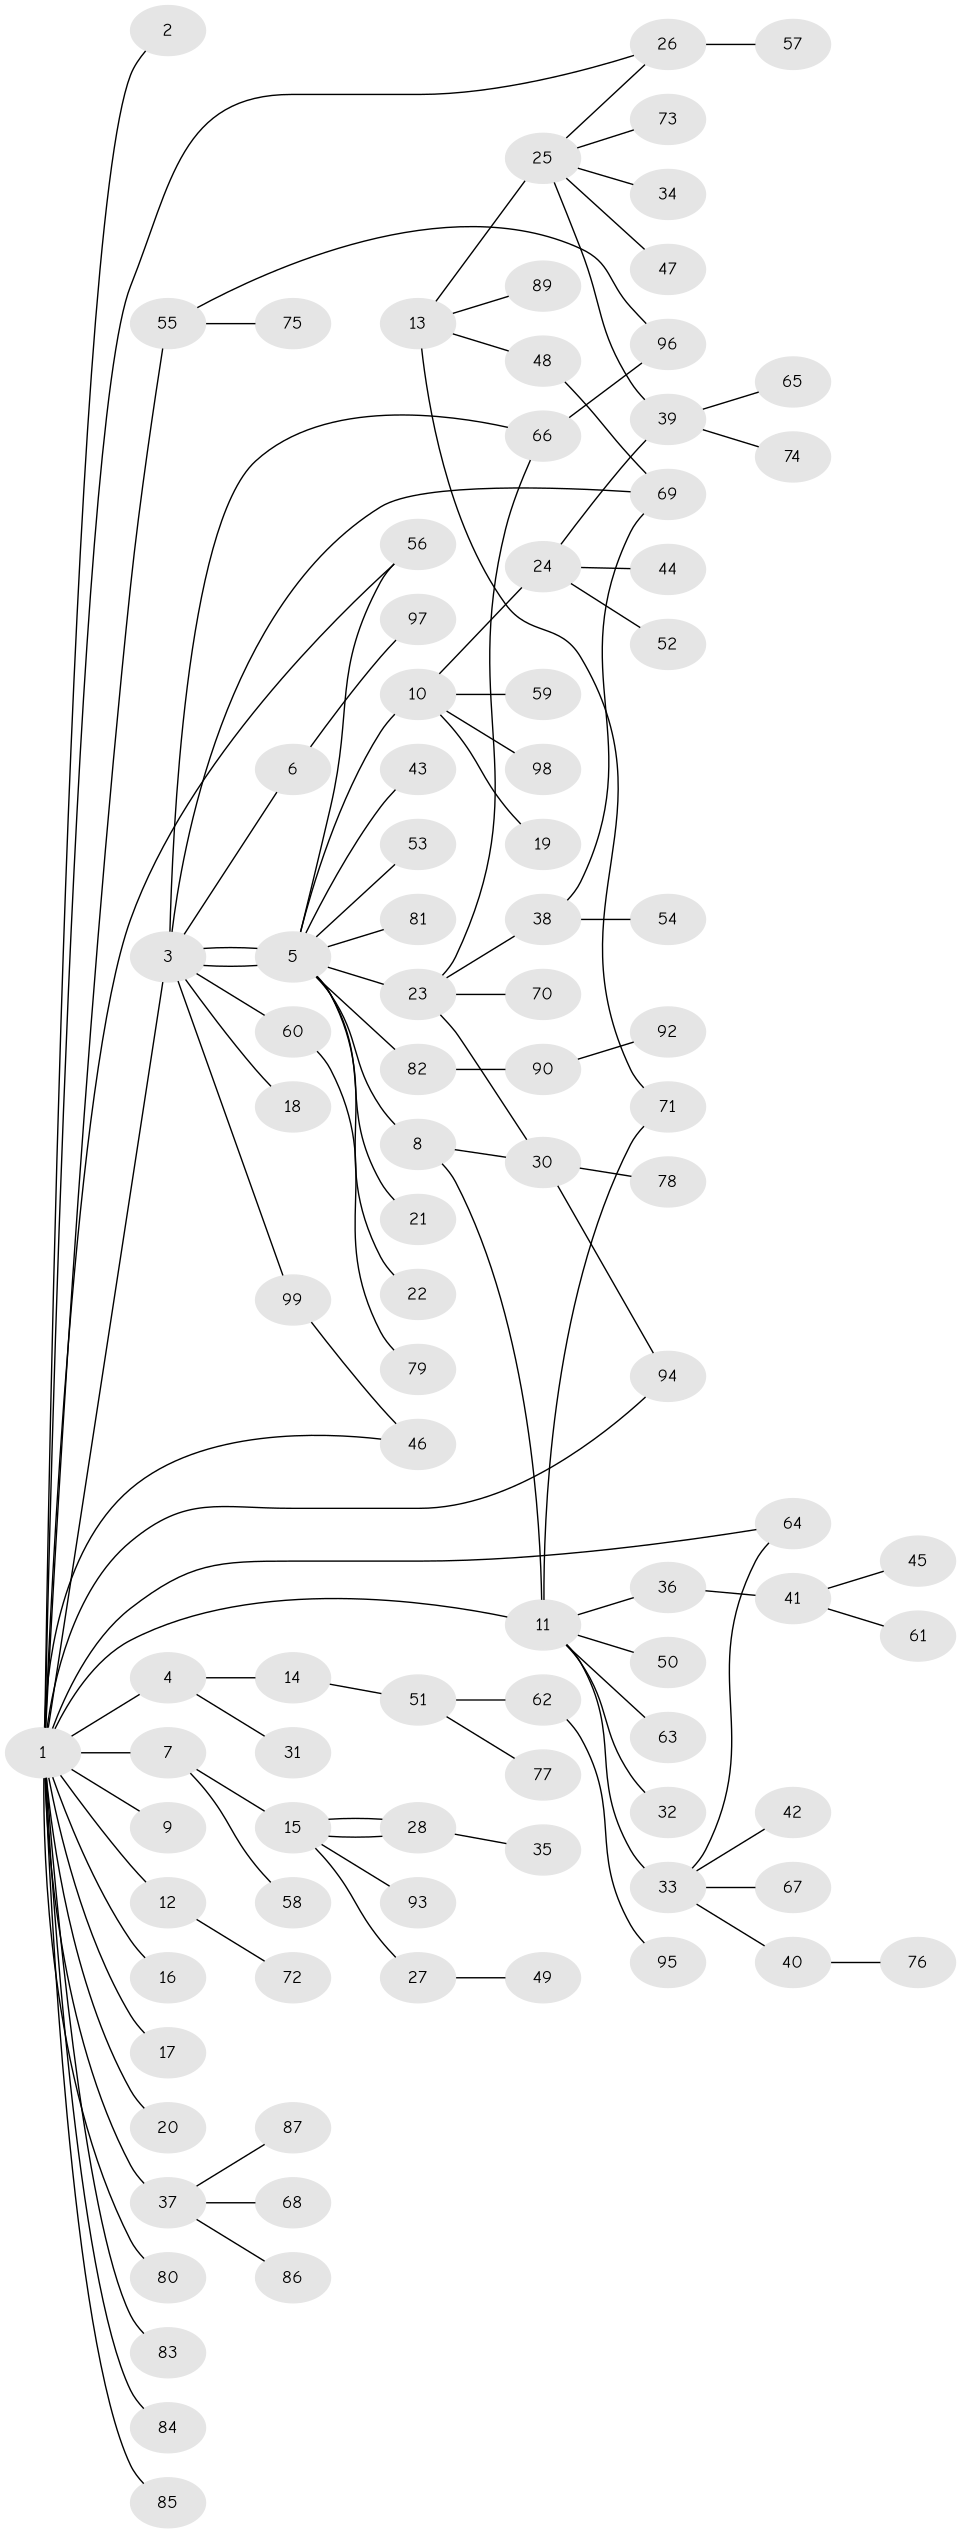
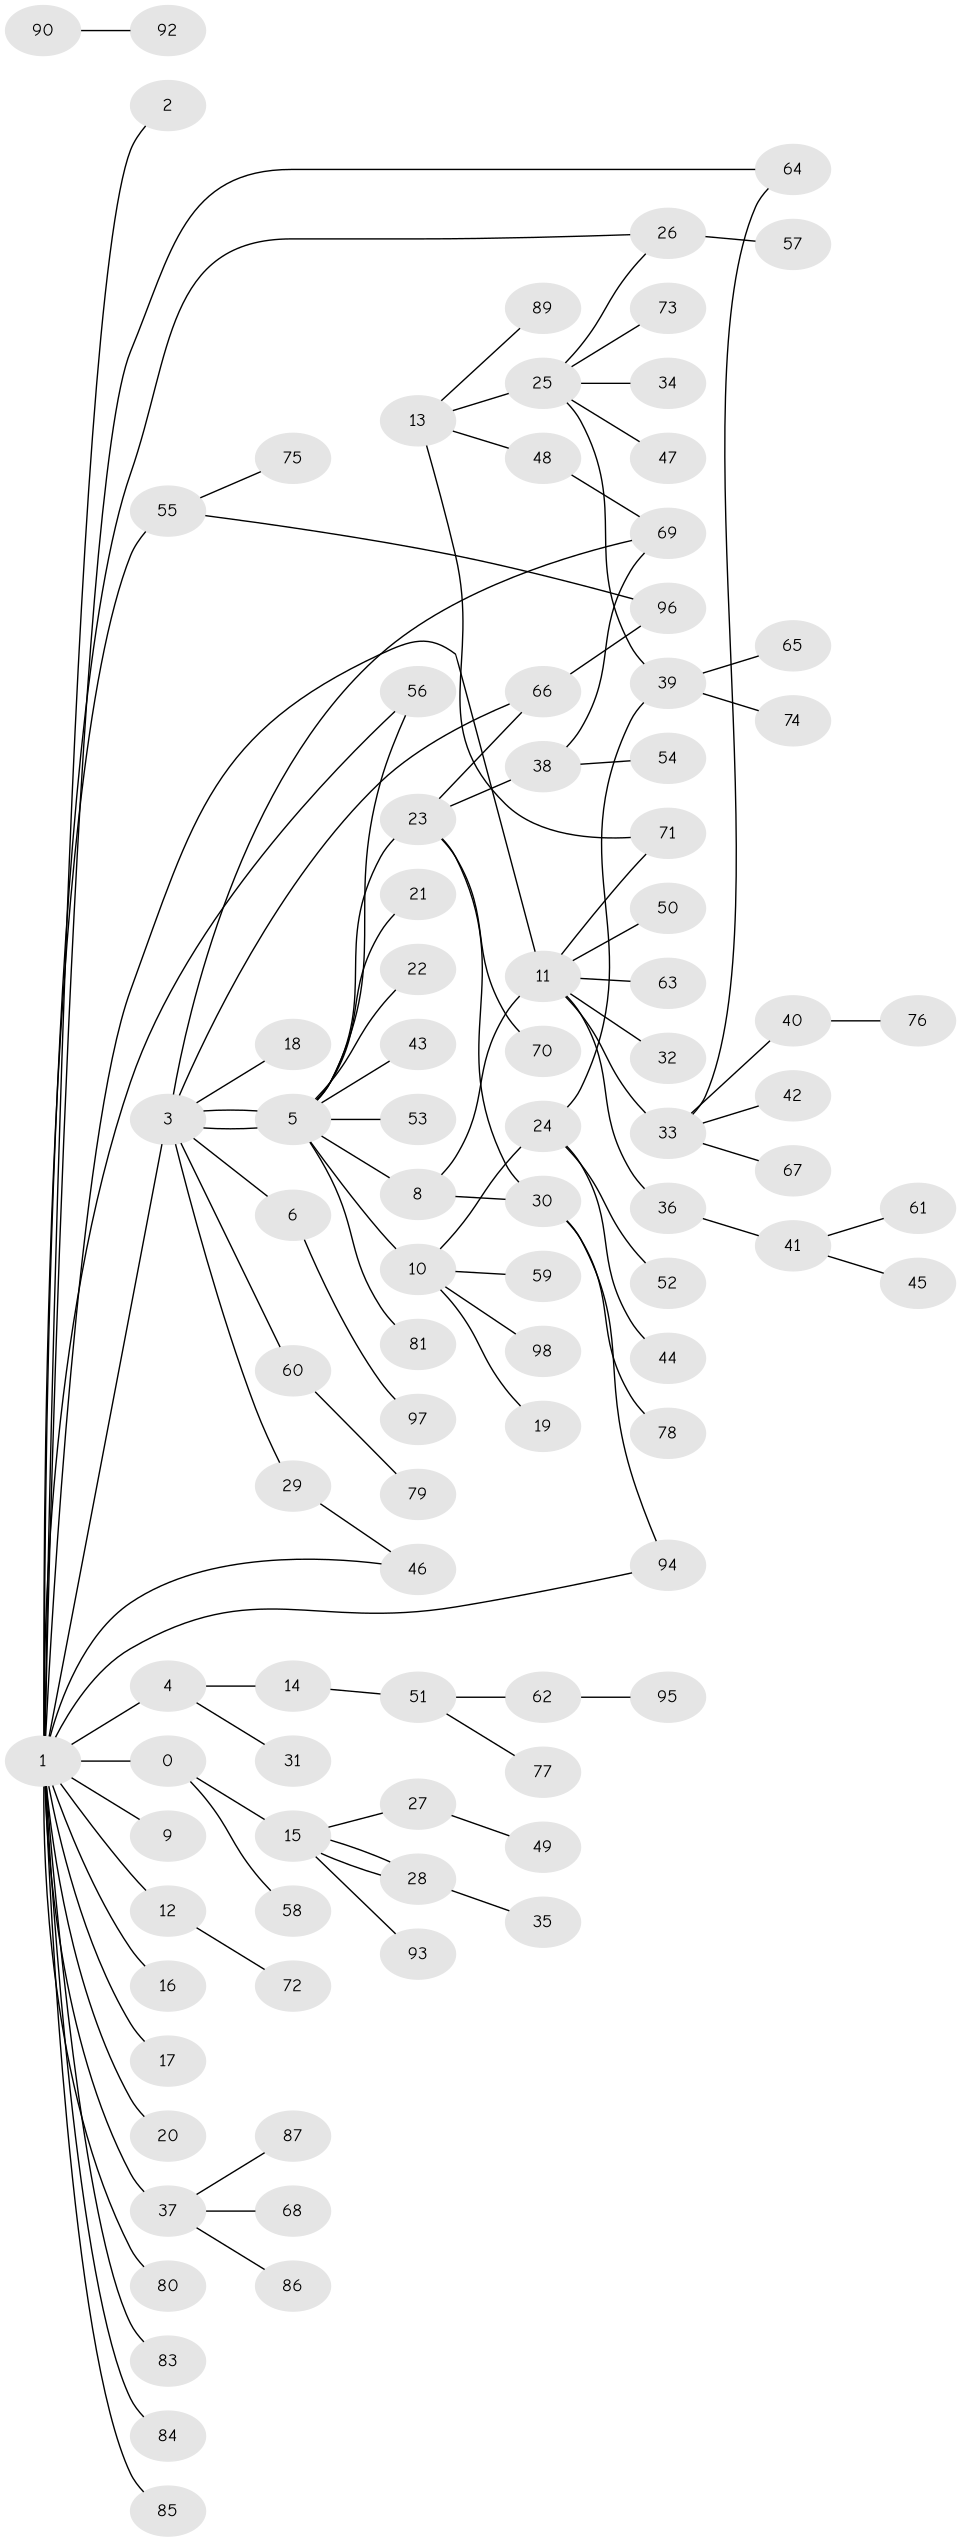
(418, 1069) -> none
(293, 1300) -> (293, 1486)
(168, 1753) -> (168, 1761)
